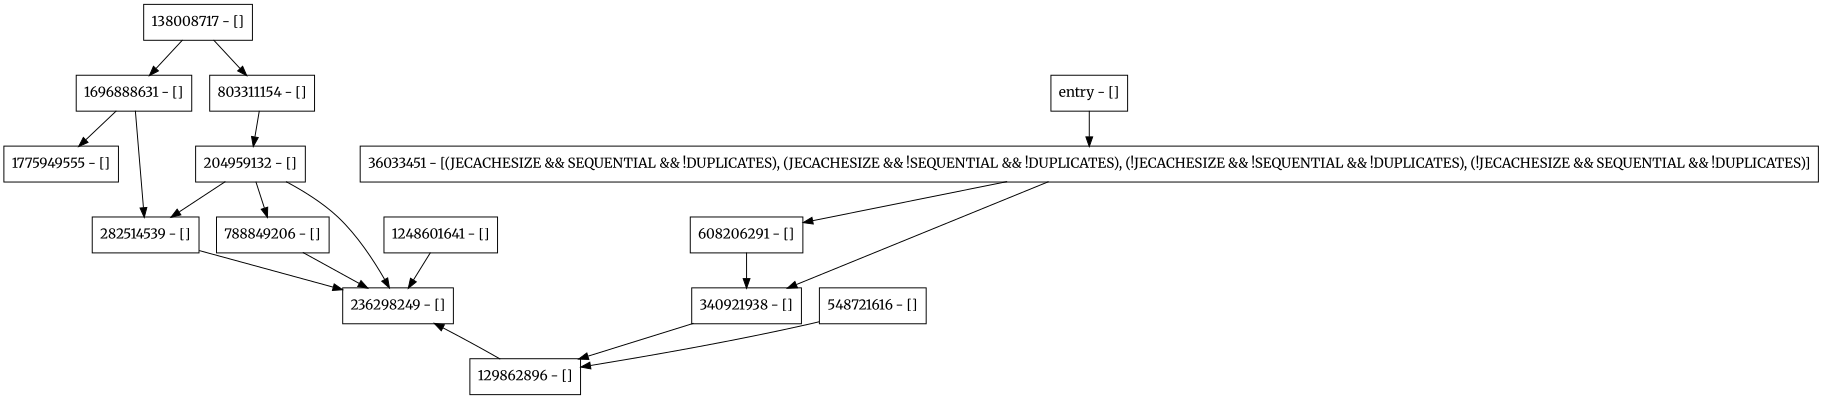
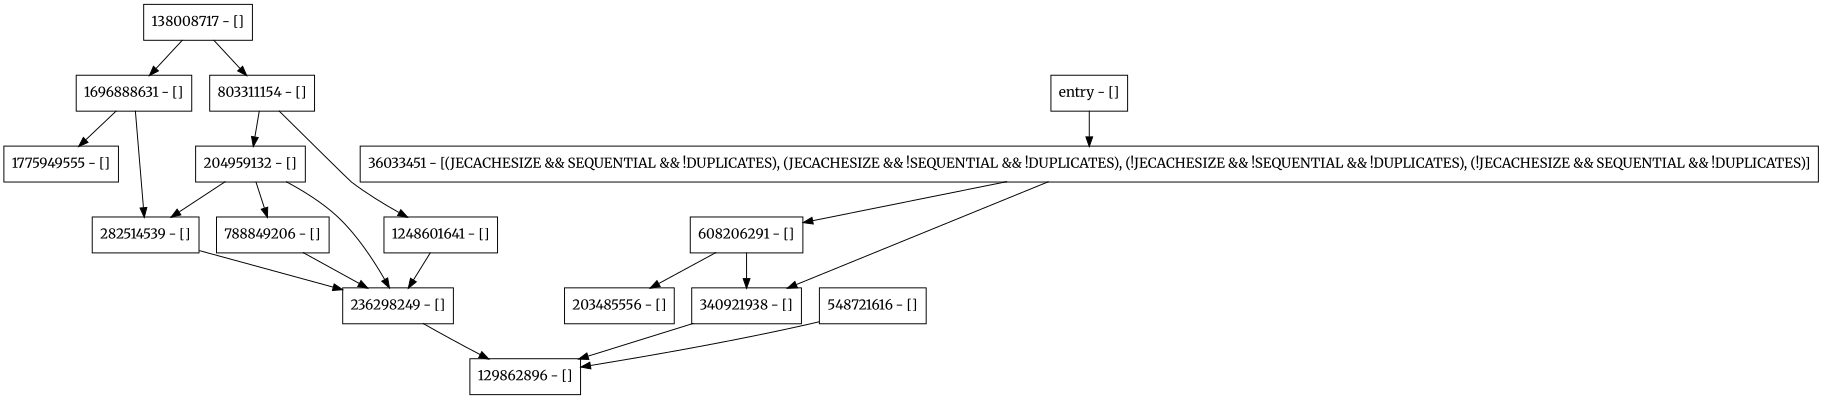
none -> (335, 166)
none -> (619, 306)
(472, 343) -> (451, 339)
